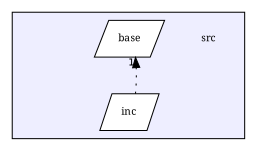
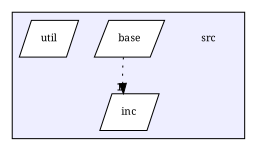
none -> (49, 39)
(136, 81) -> (123, 70)
